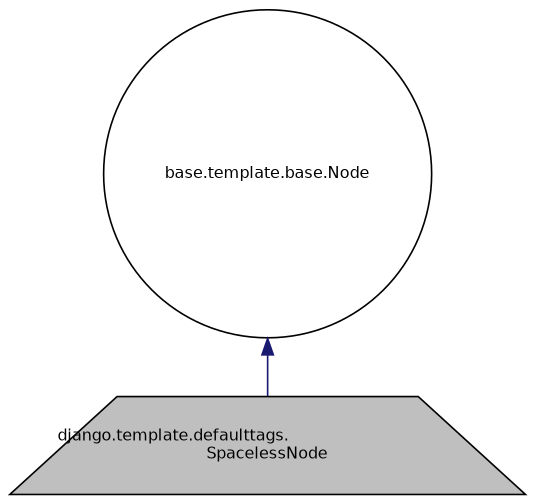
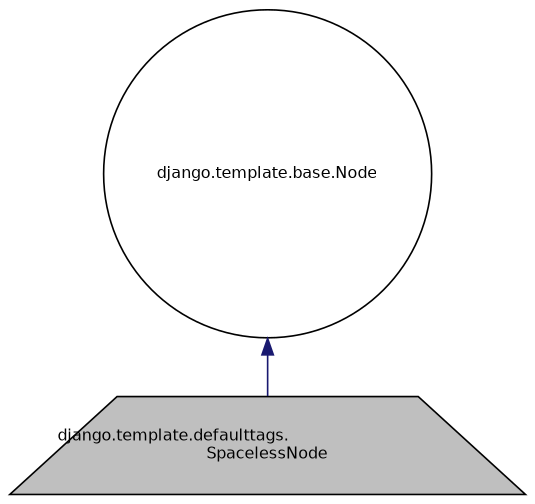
(268, 174) -> (268, 174)
